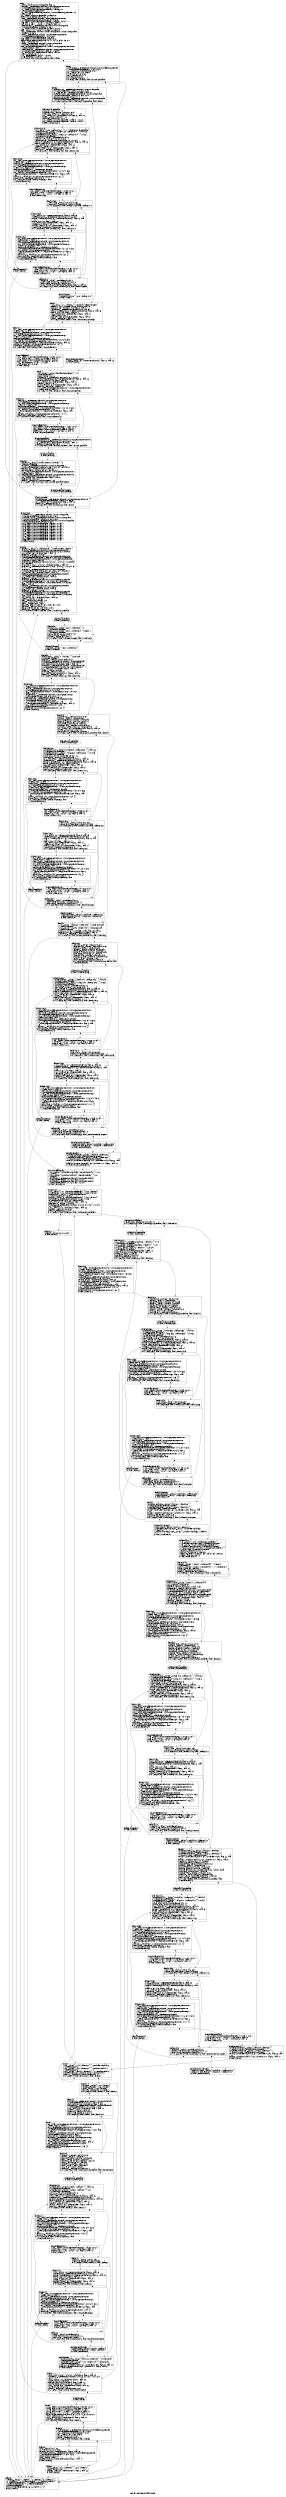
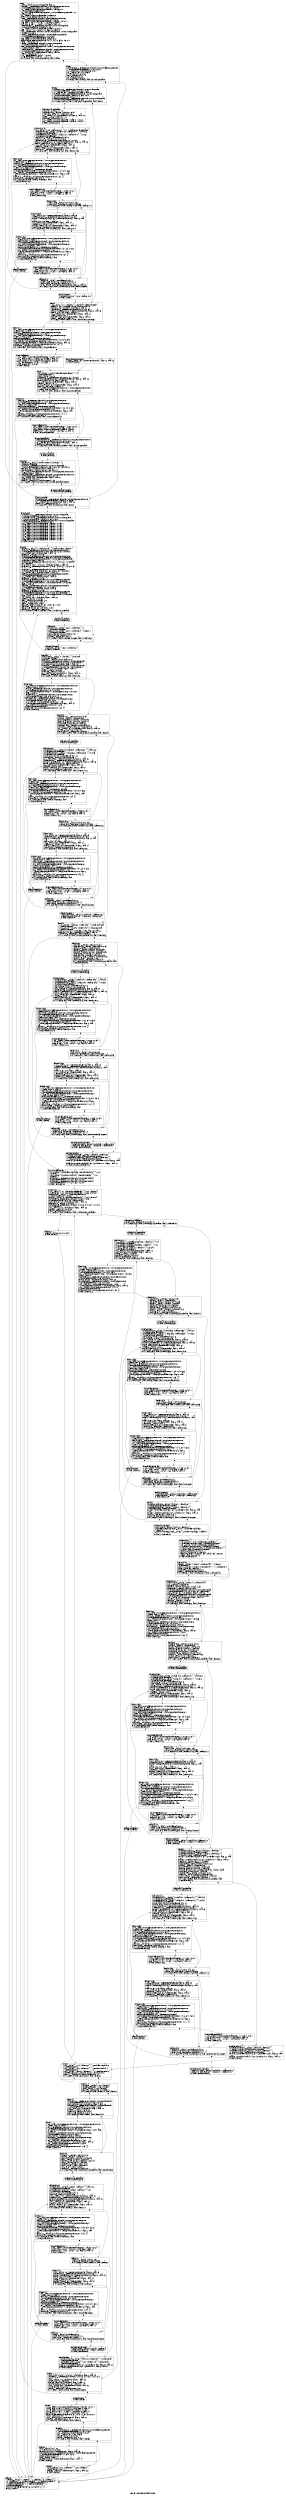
none -> (168, 1422)
